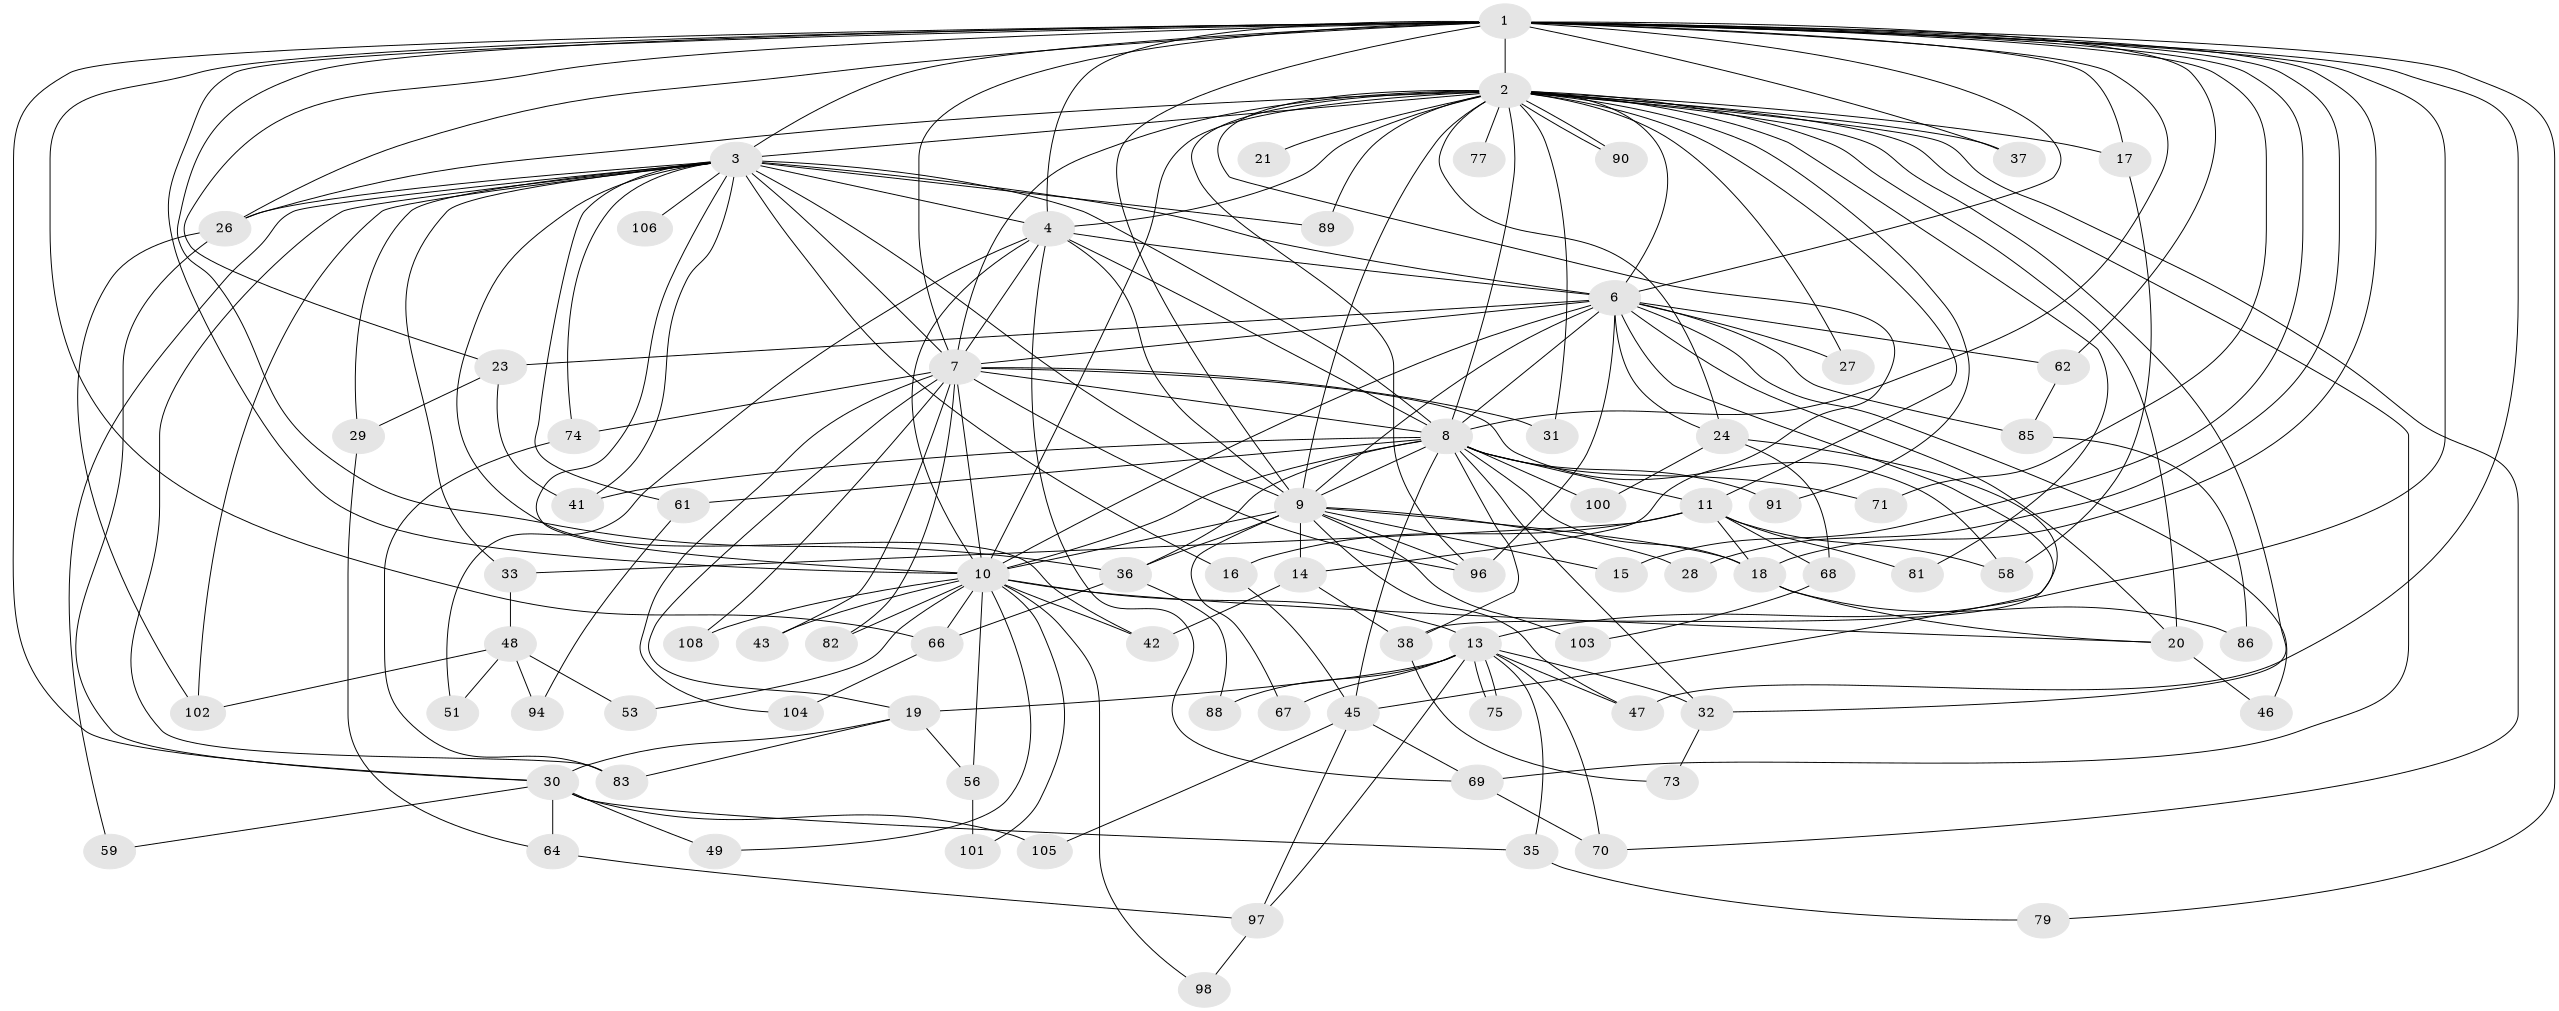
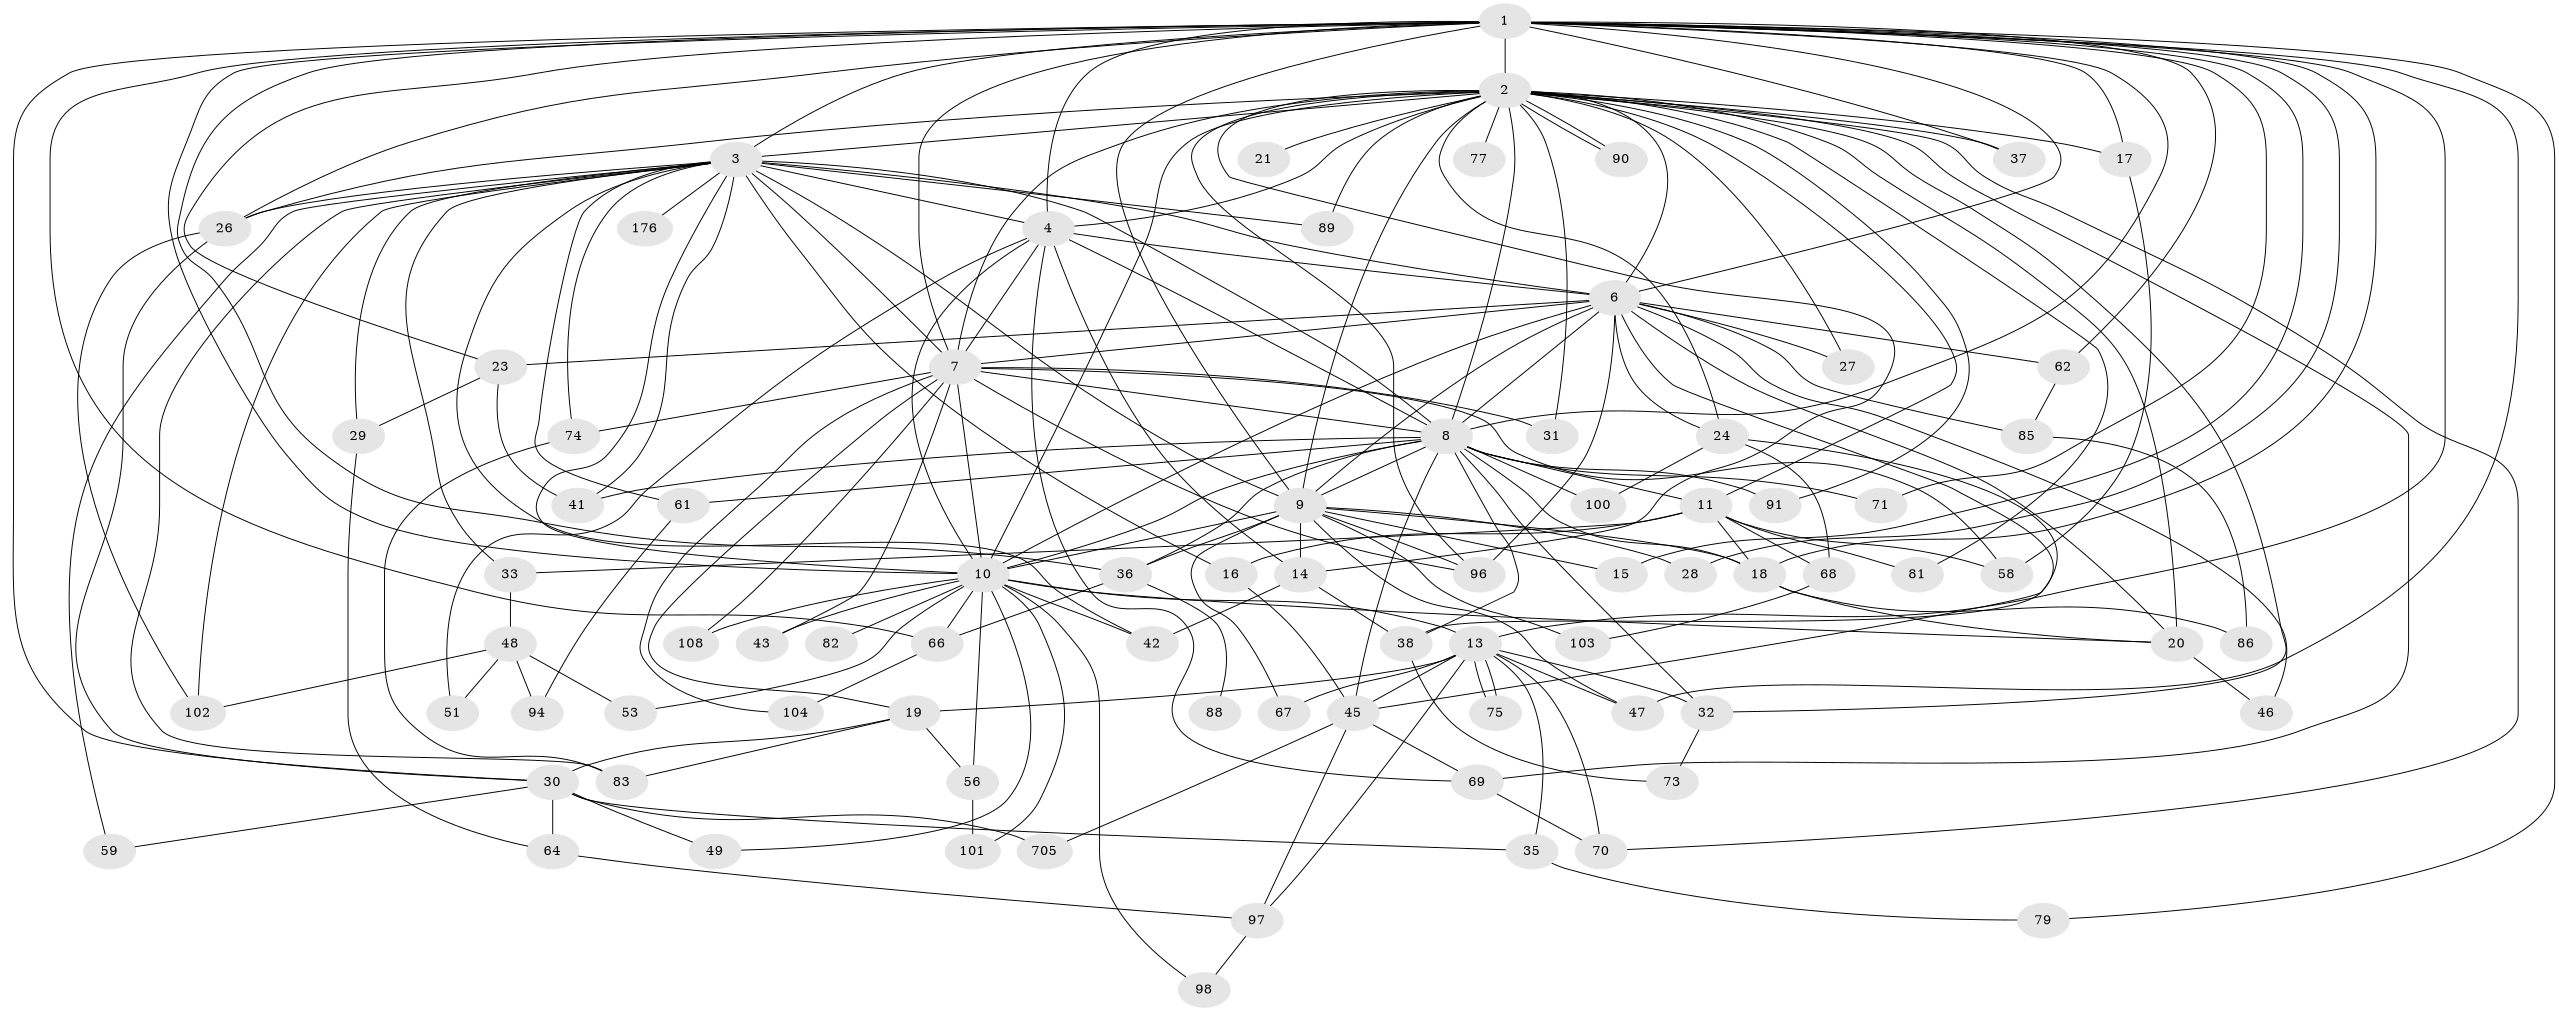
(645, 229) -> (645, 229)
(1162, 386) -> (1135, 416)
(929, 521) -> none
(1345, 679) -> (1412, 680)
(1045, 852) -> (1045, 852)
